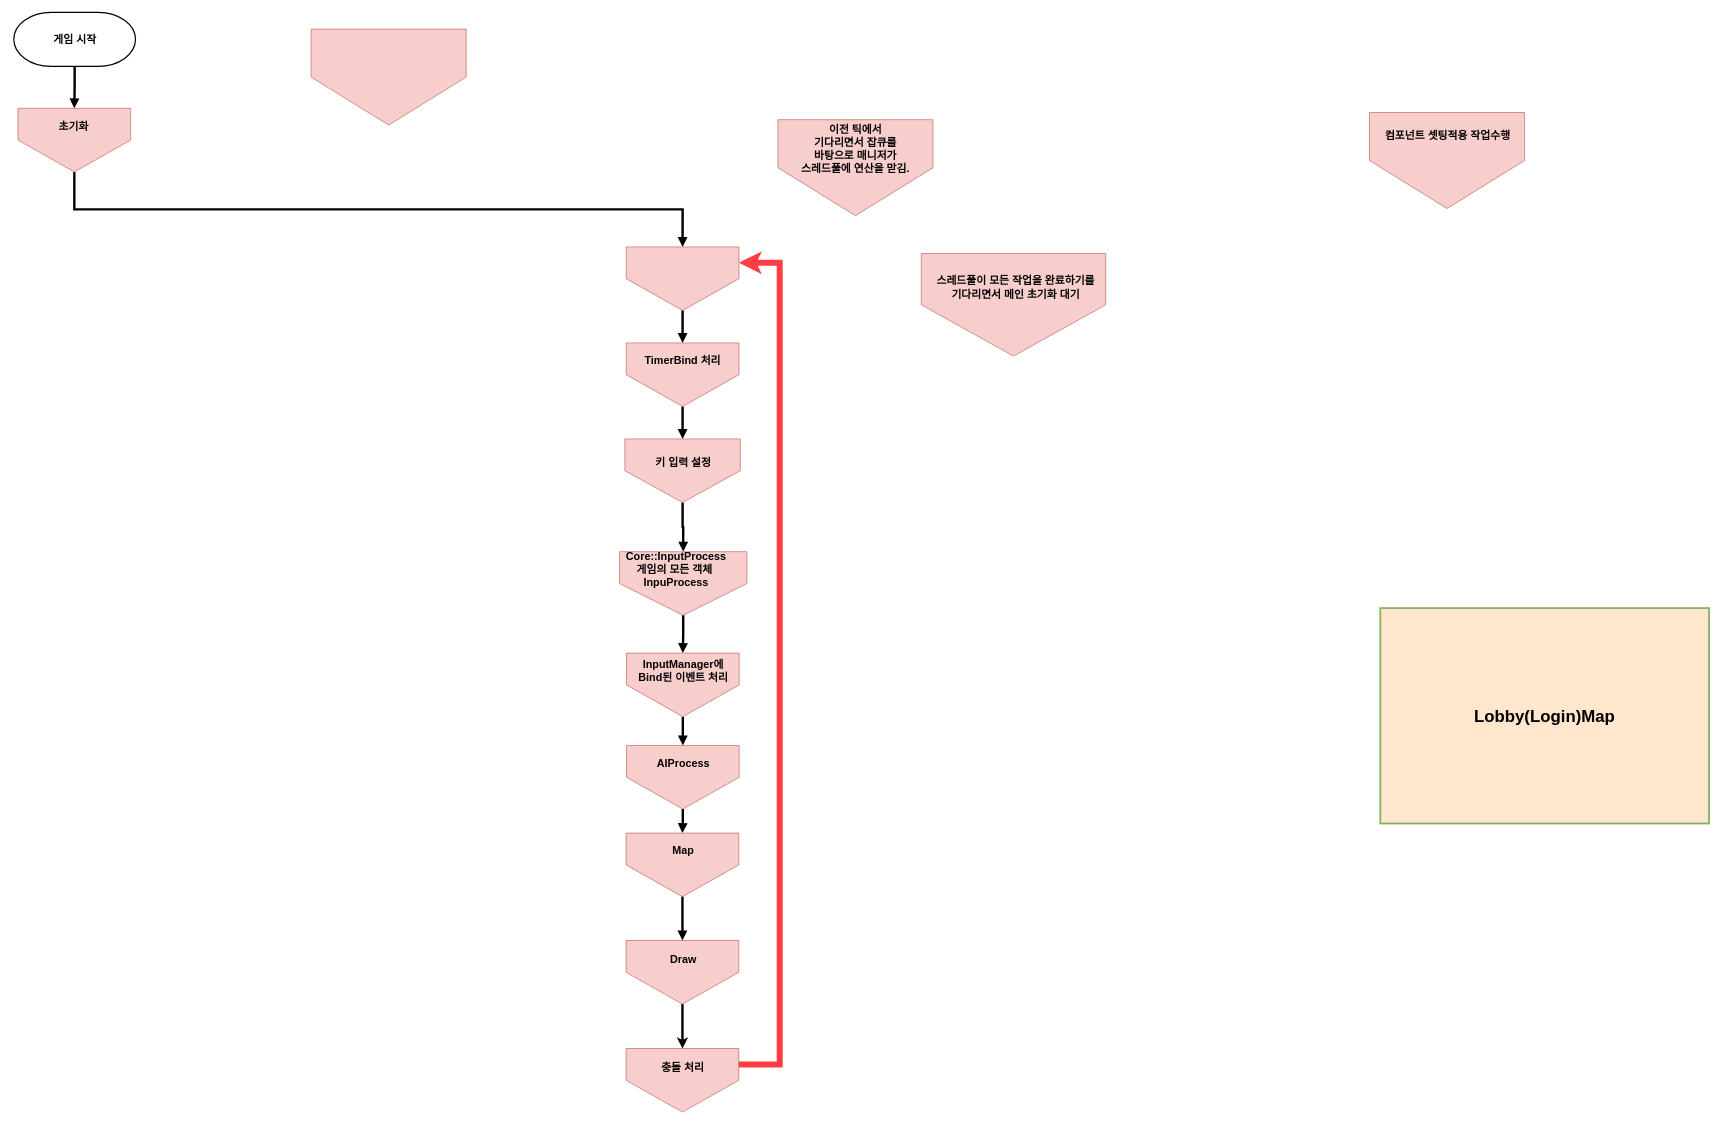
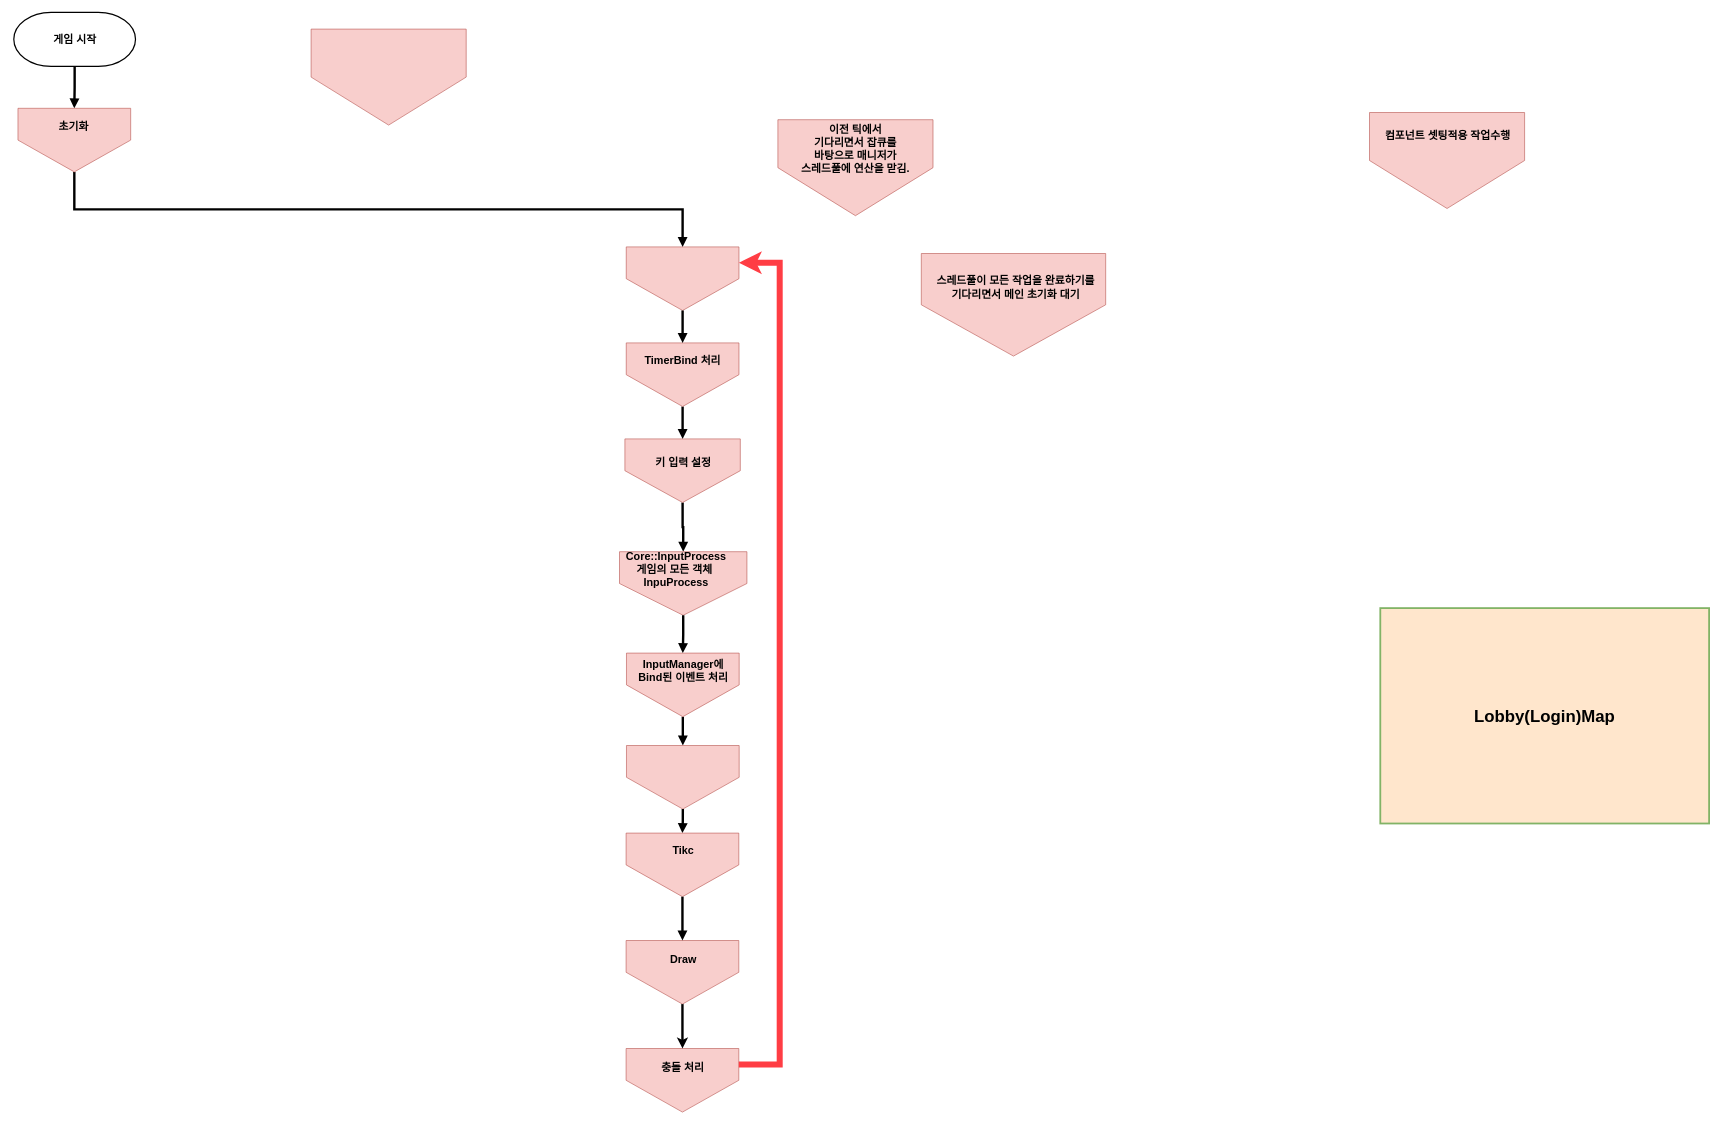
(683, 764) -> none
(683, 851) -> (683, 851)
